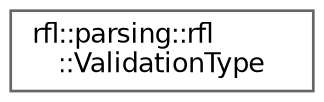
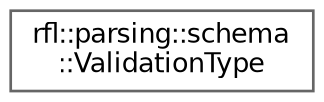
(162, 51) -> (162, 51)
